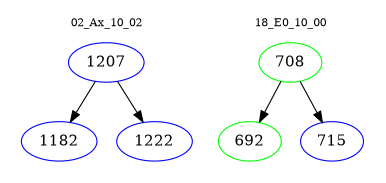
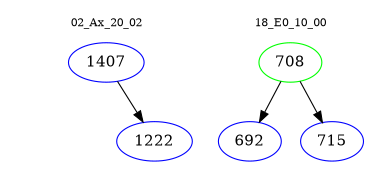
(107, 24) -> (107, 24)
(106, 62) -> (106, 62)
(59, 141) -> none
(250, 141) -> (250, 141)
